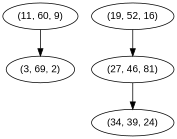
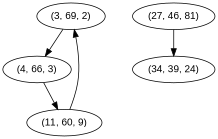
(133, 16) -> none
none -> (37, 69)
